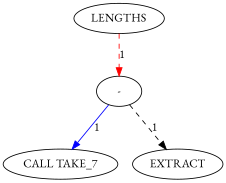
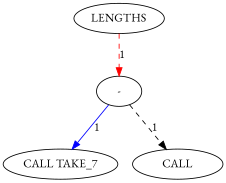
(178, 164) -> (178, 164)
